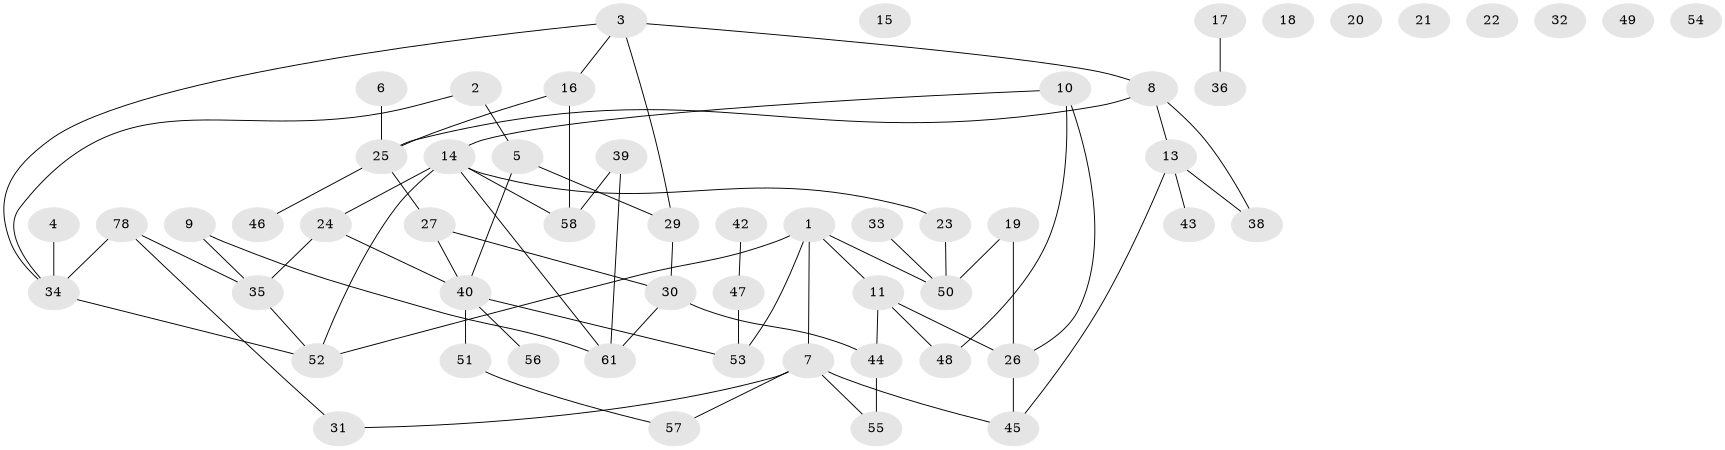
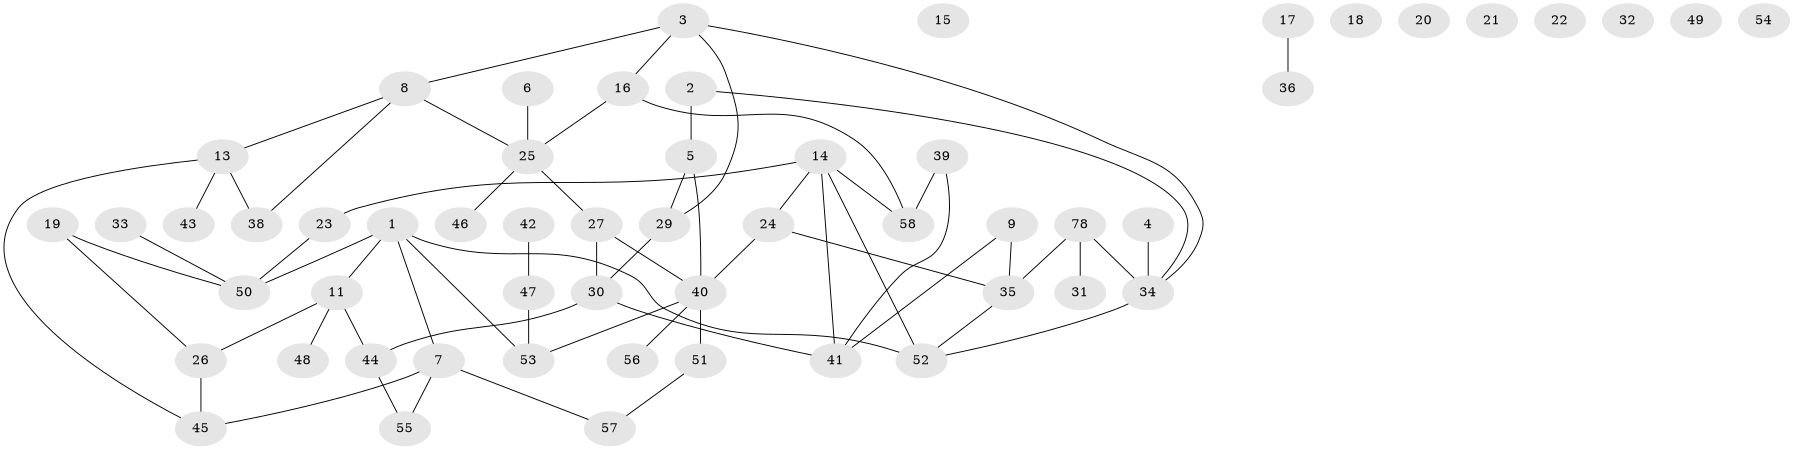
(1065, 89) -> none
(610, 361) -> (836, 361)
(579, 413) -> none
